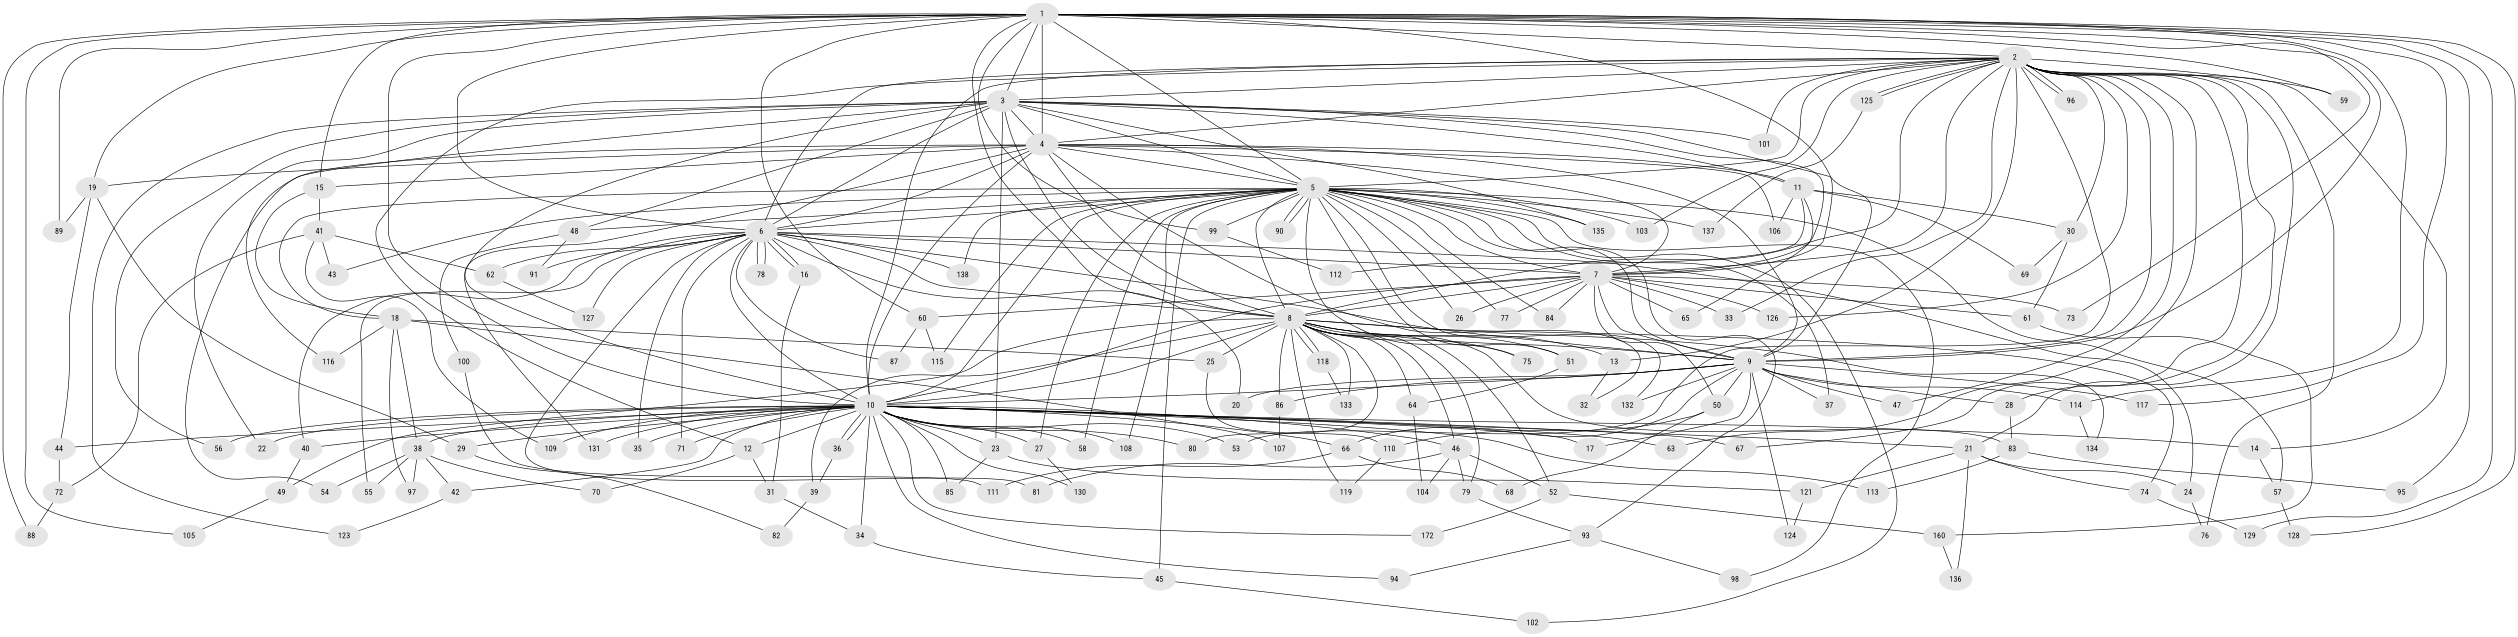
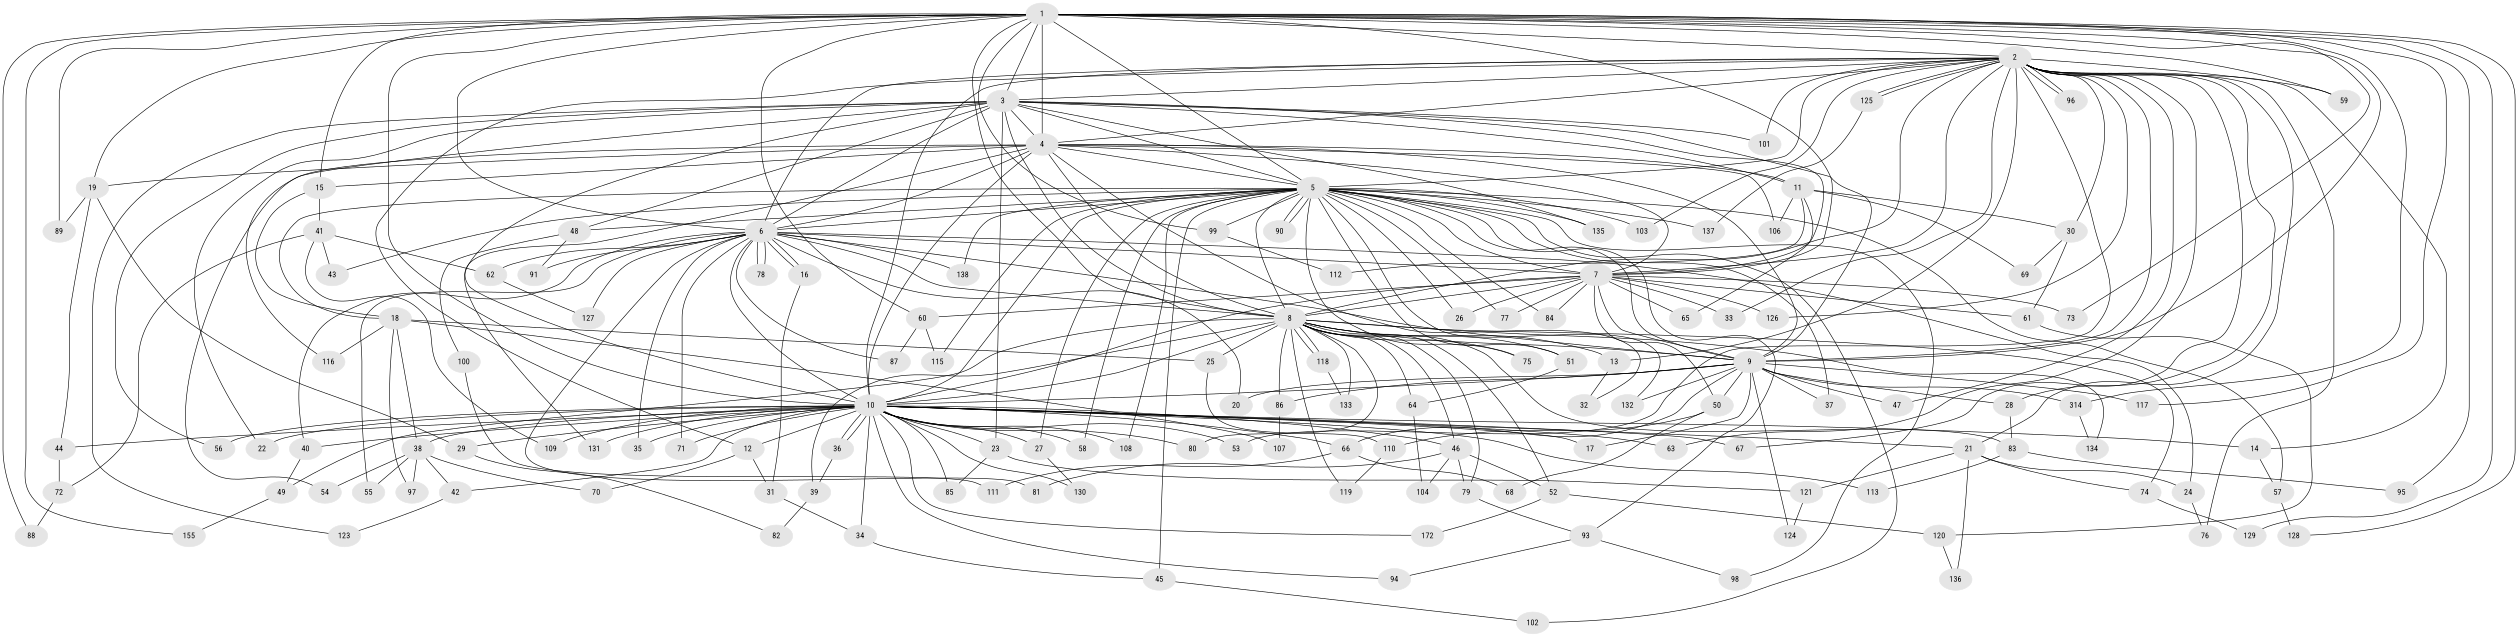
(2076, 405) -> (2076, 405)
(189, 536) -> (189, 536)
(1939, 536) -> (1939, 536)
